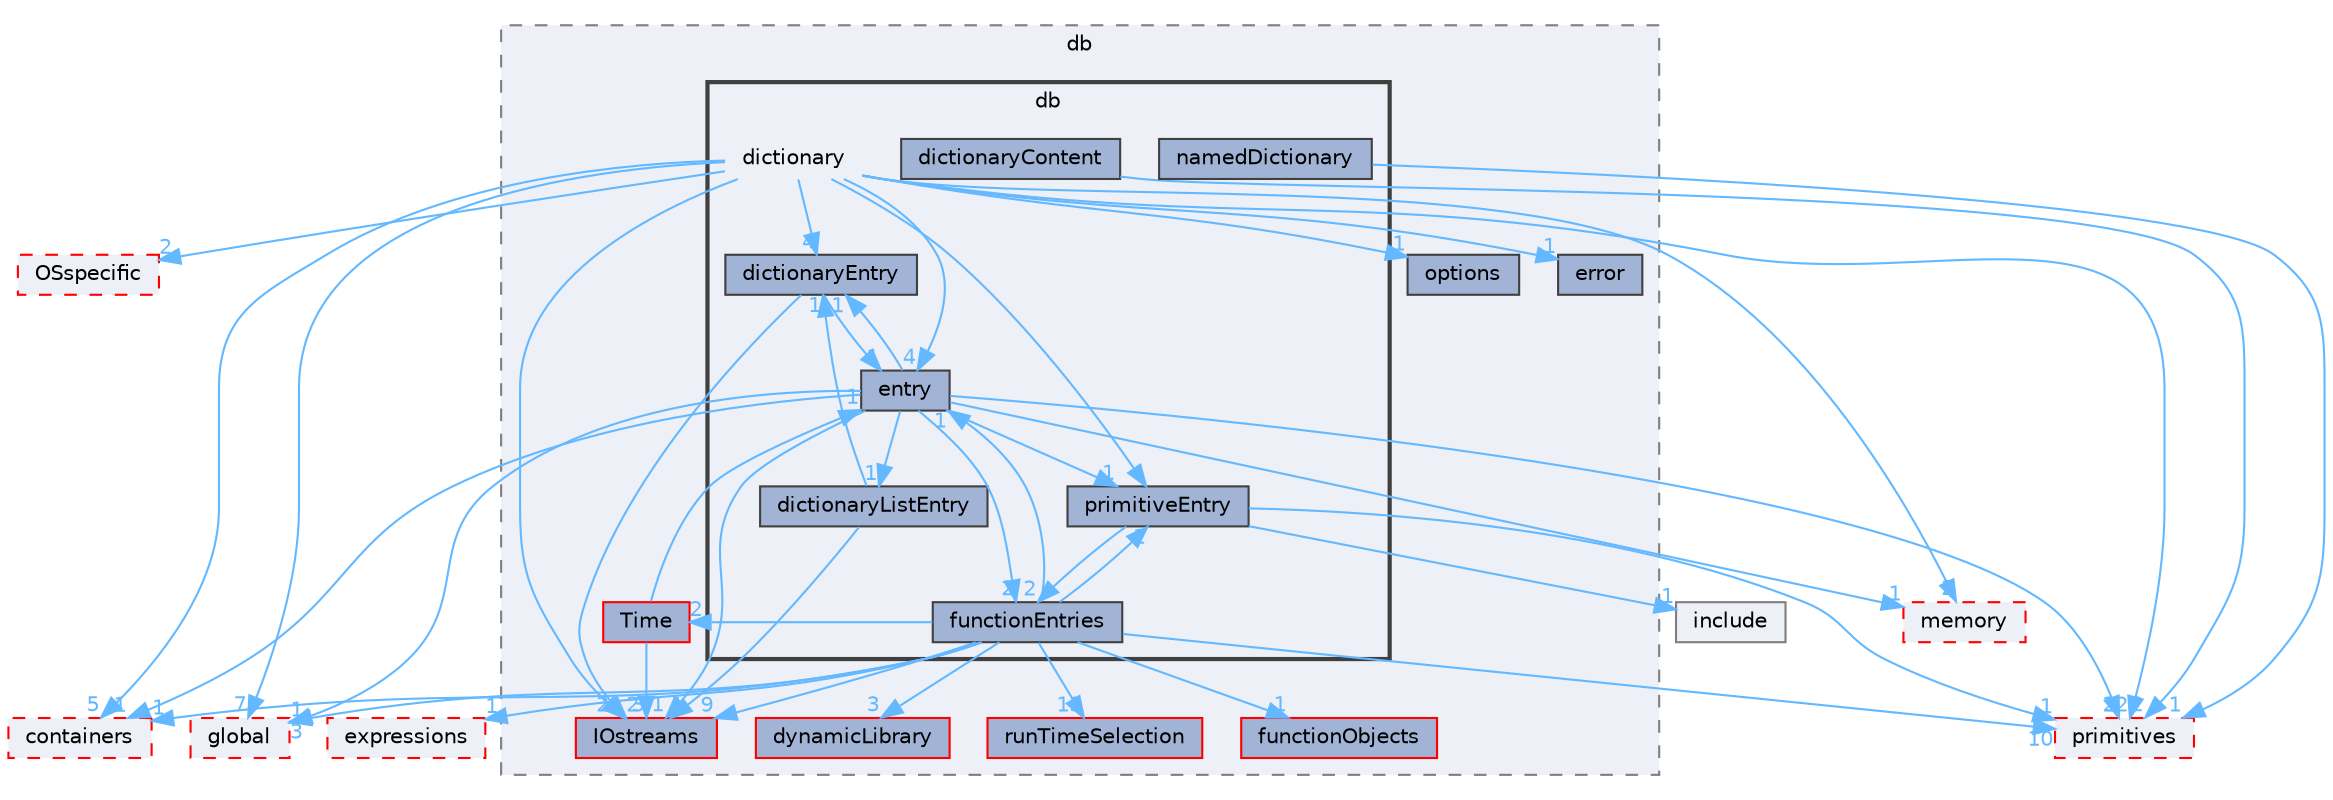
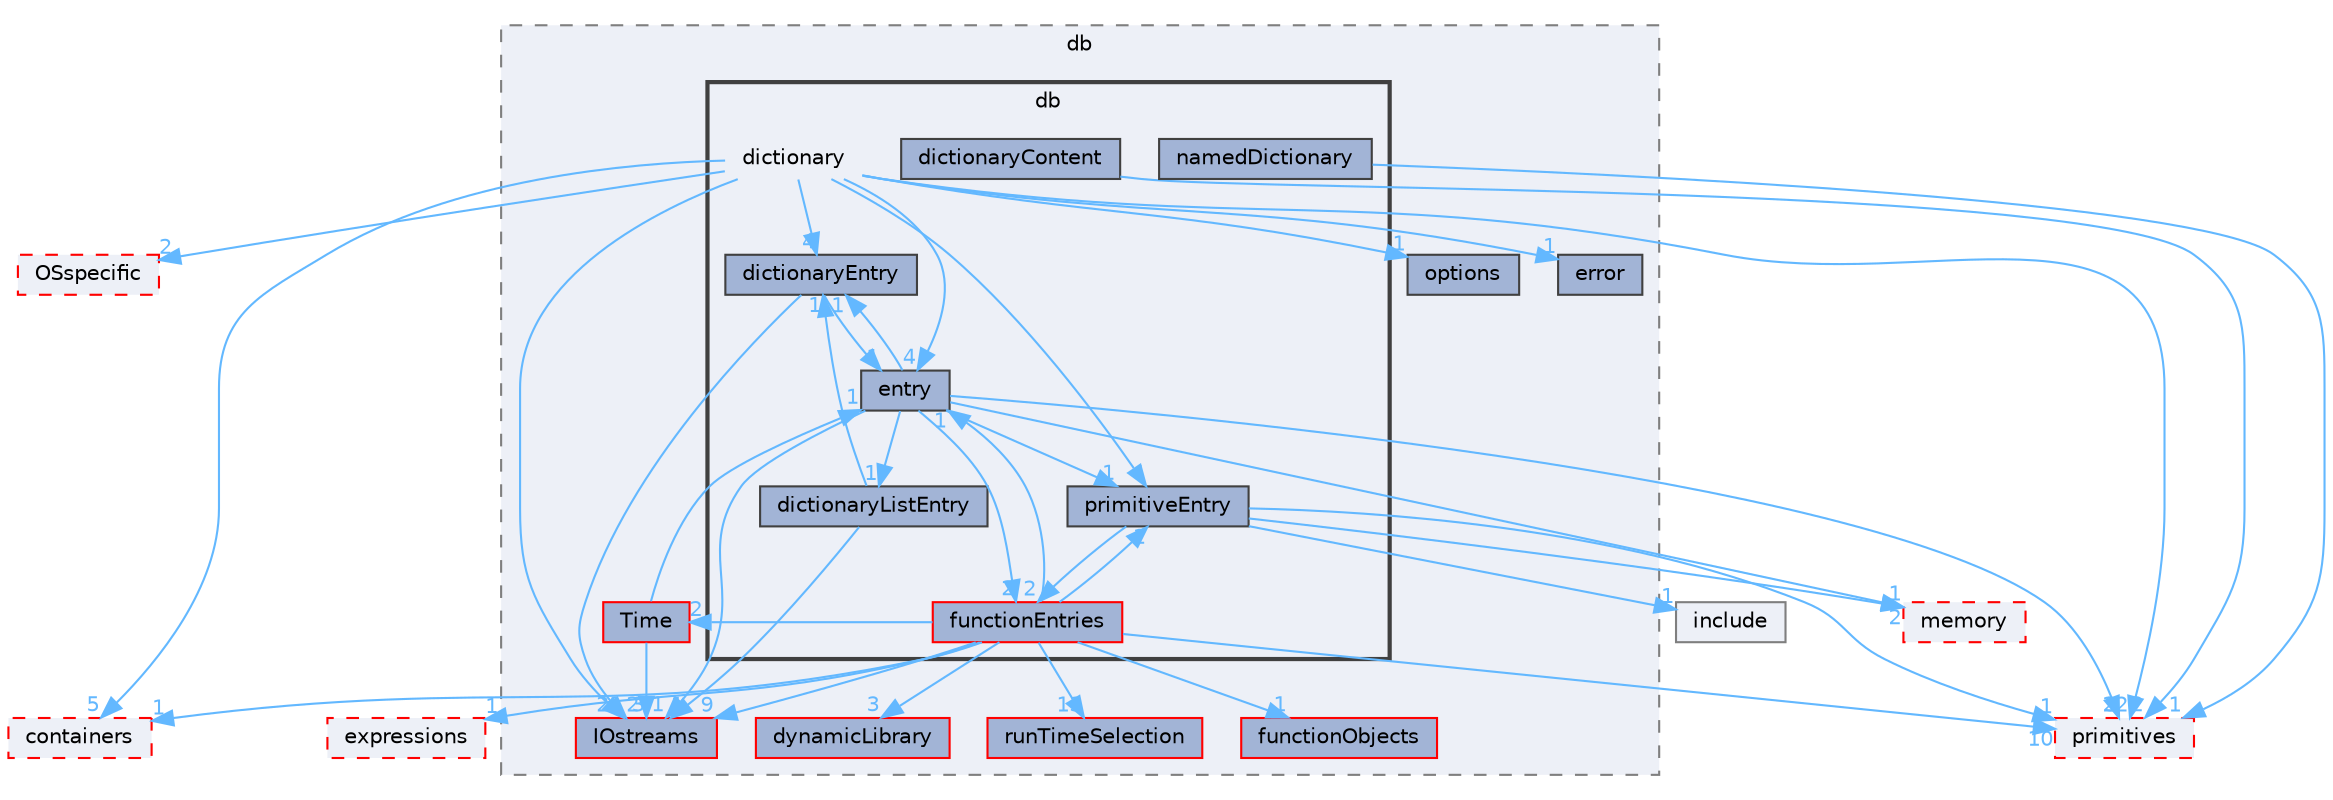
(1361, 199) -> (1566, 557)
(470, 479) -> none
(1028, 622) -> (1028, 622)
(240, 738) -> none
